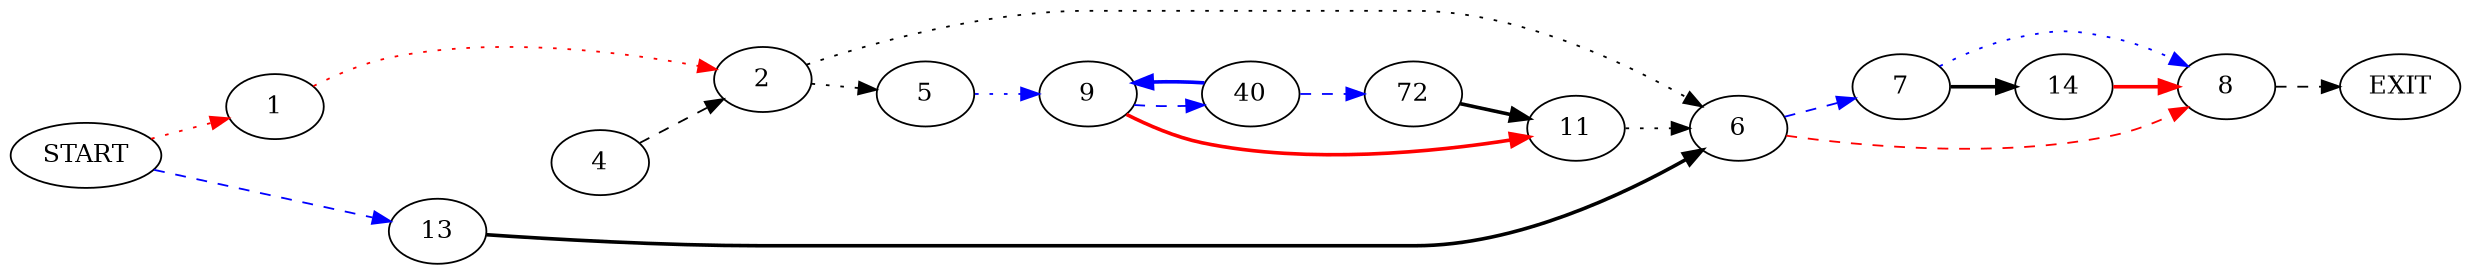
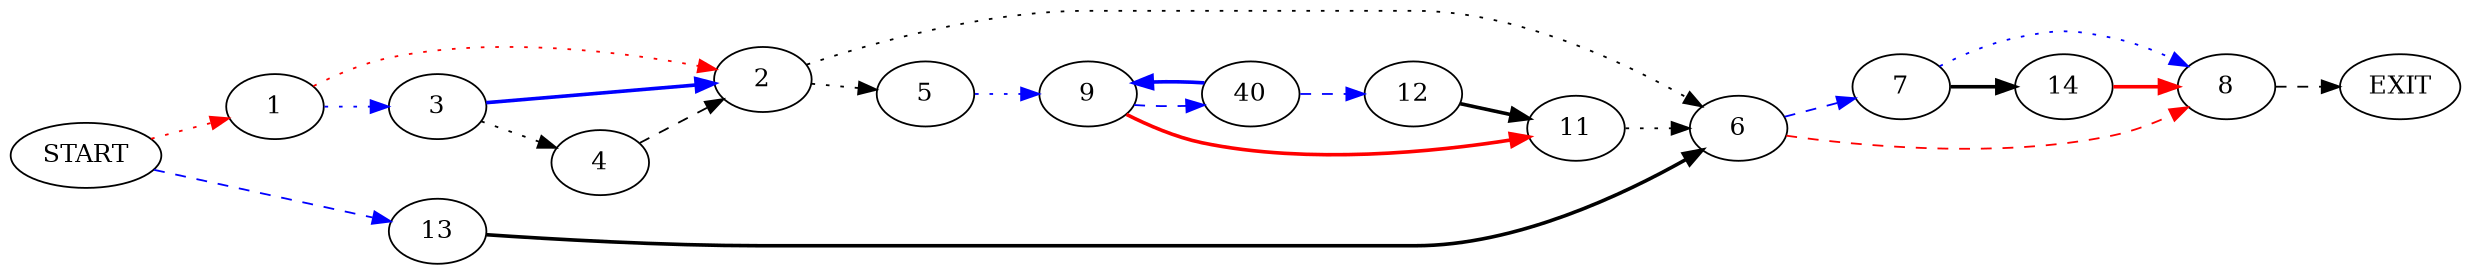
(1413, 94) -> (1413, 94)
none -> (438, 107)
